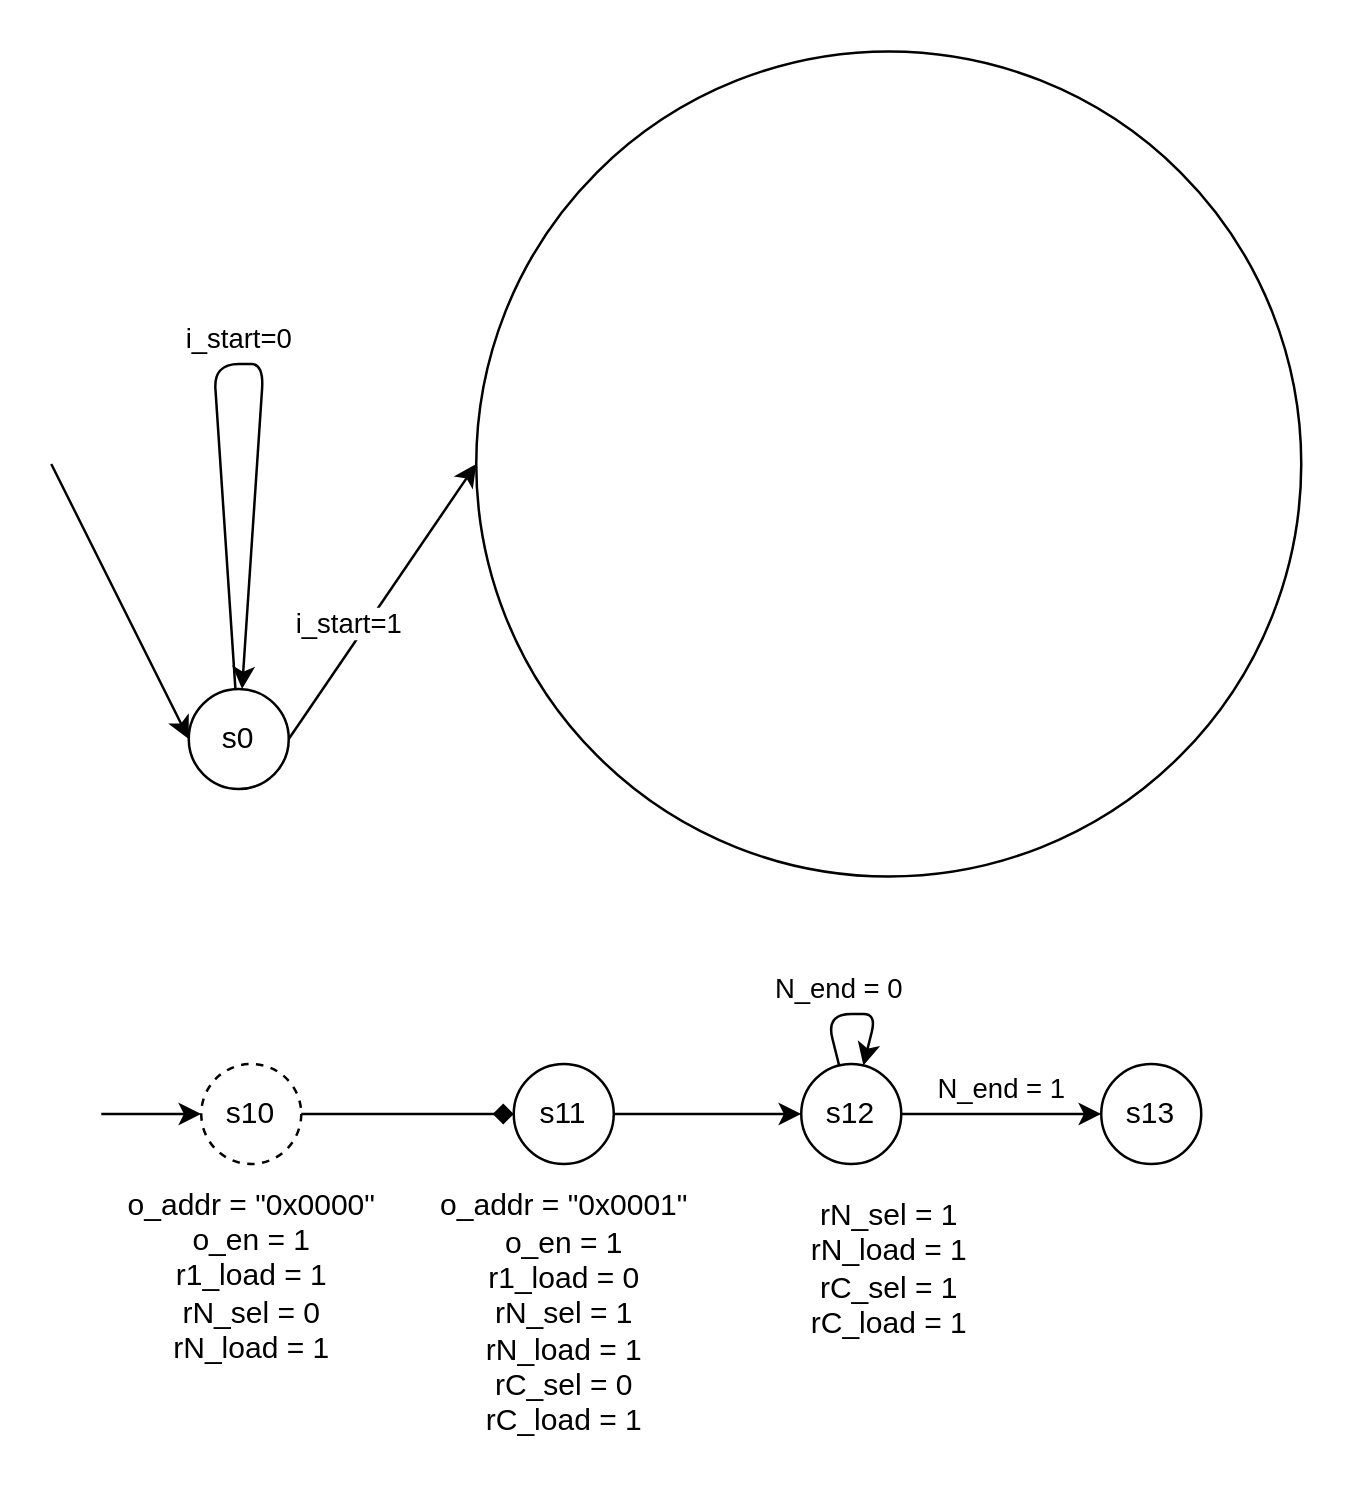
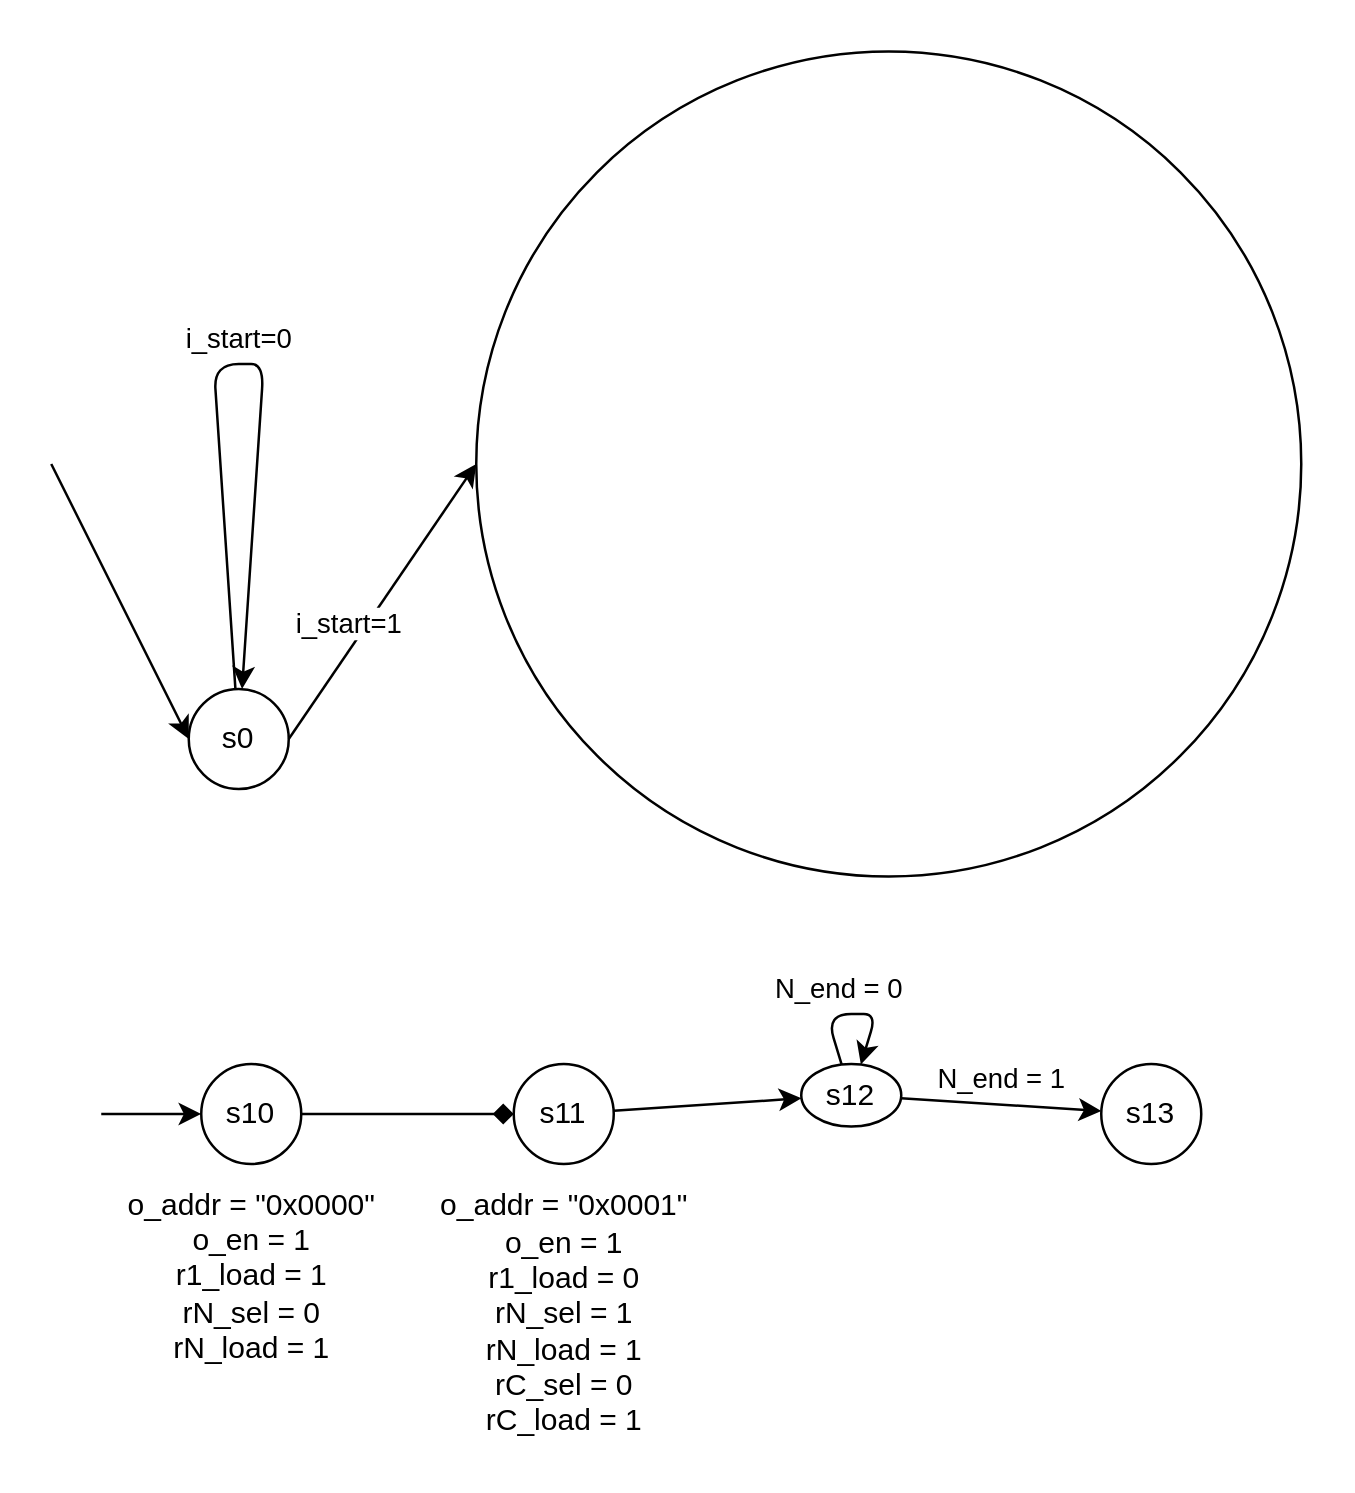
(251, 1114) -> (251, 1114)
(851, 1114) -> (851, 1095)
(889, 1251) -> none
